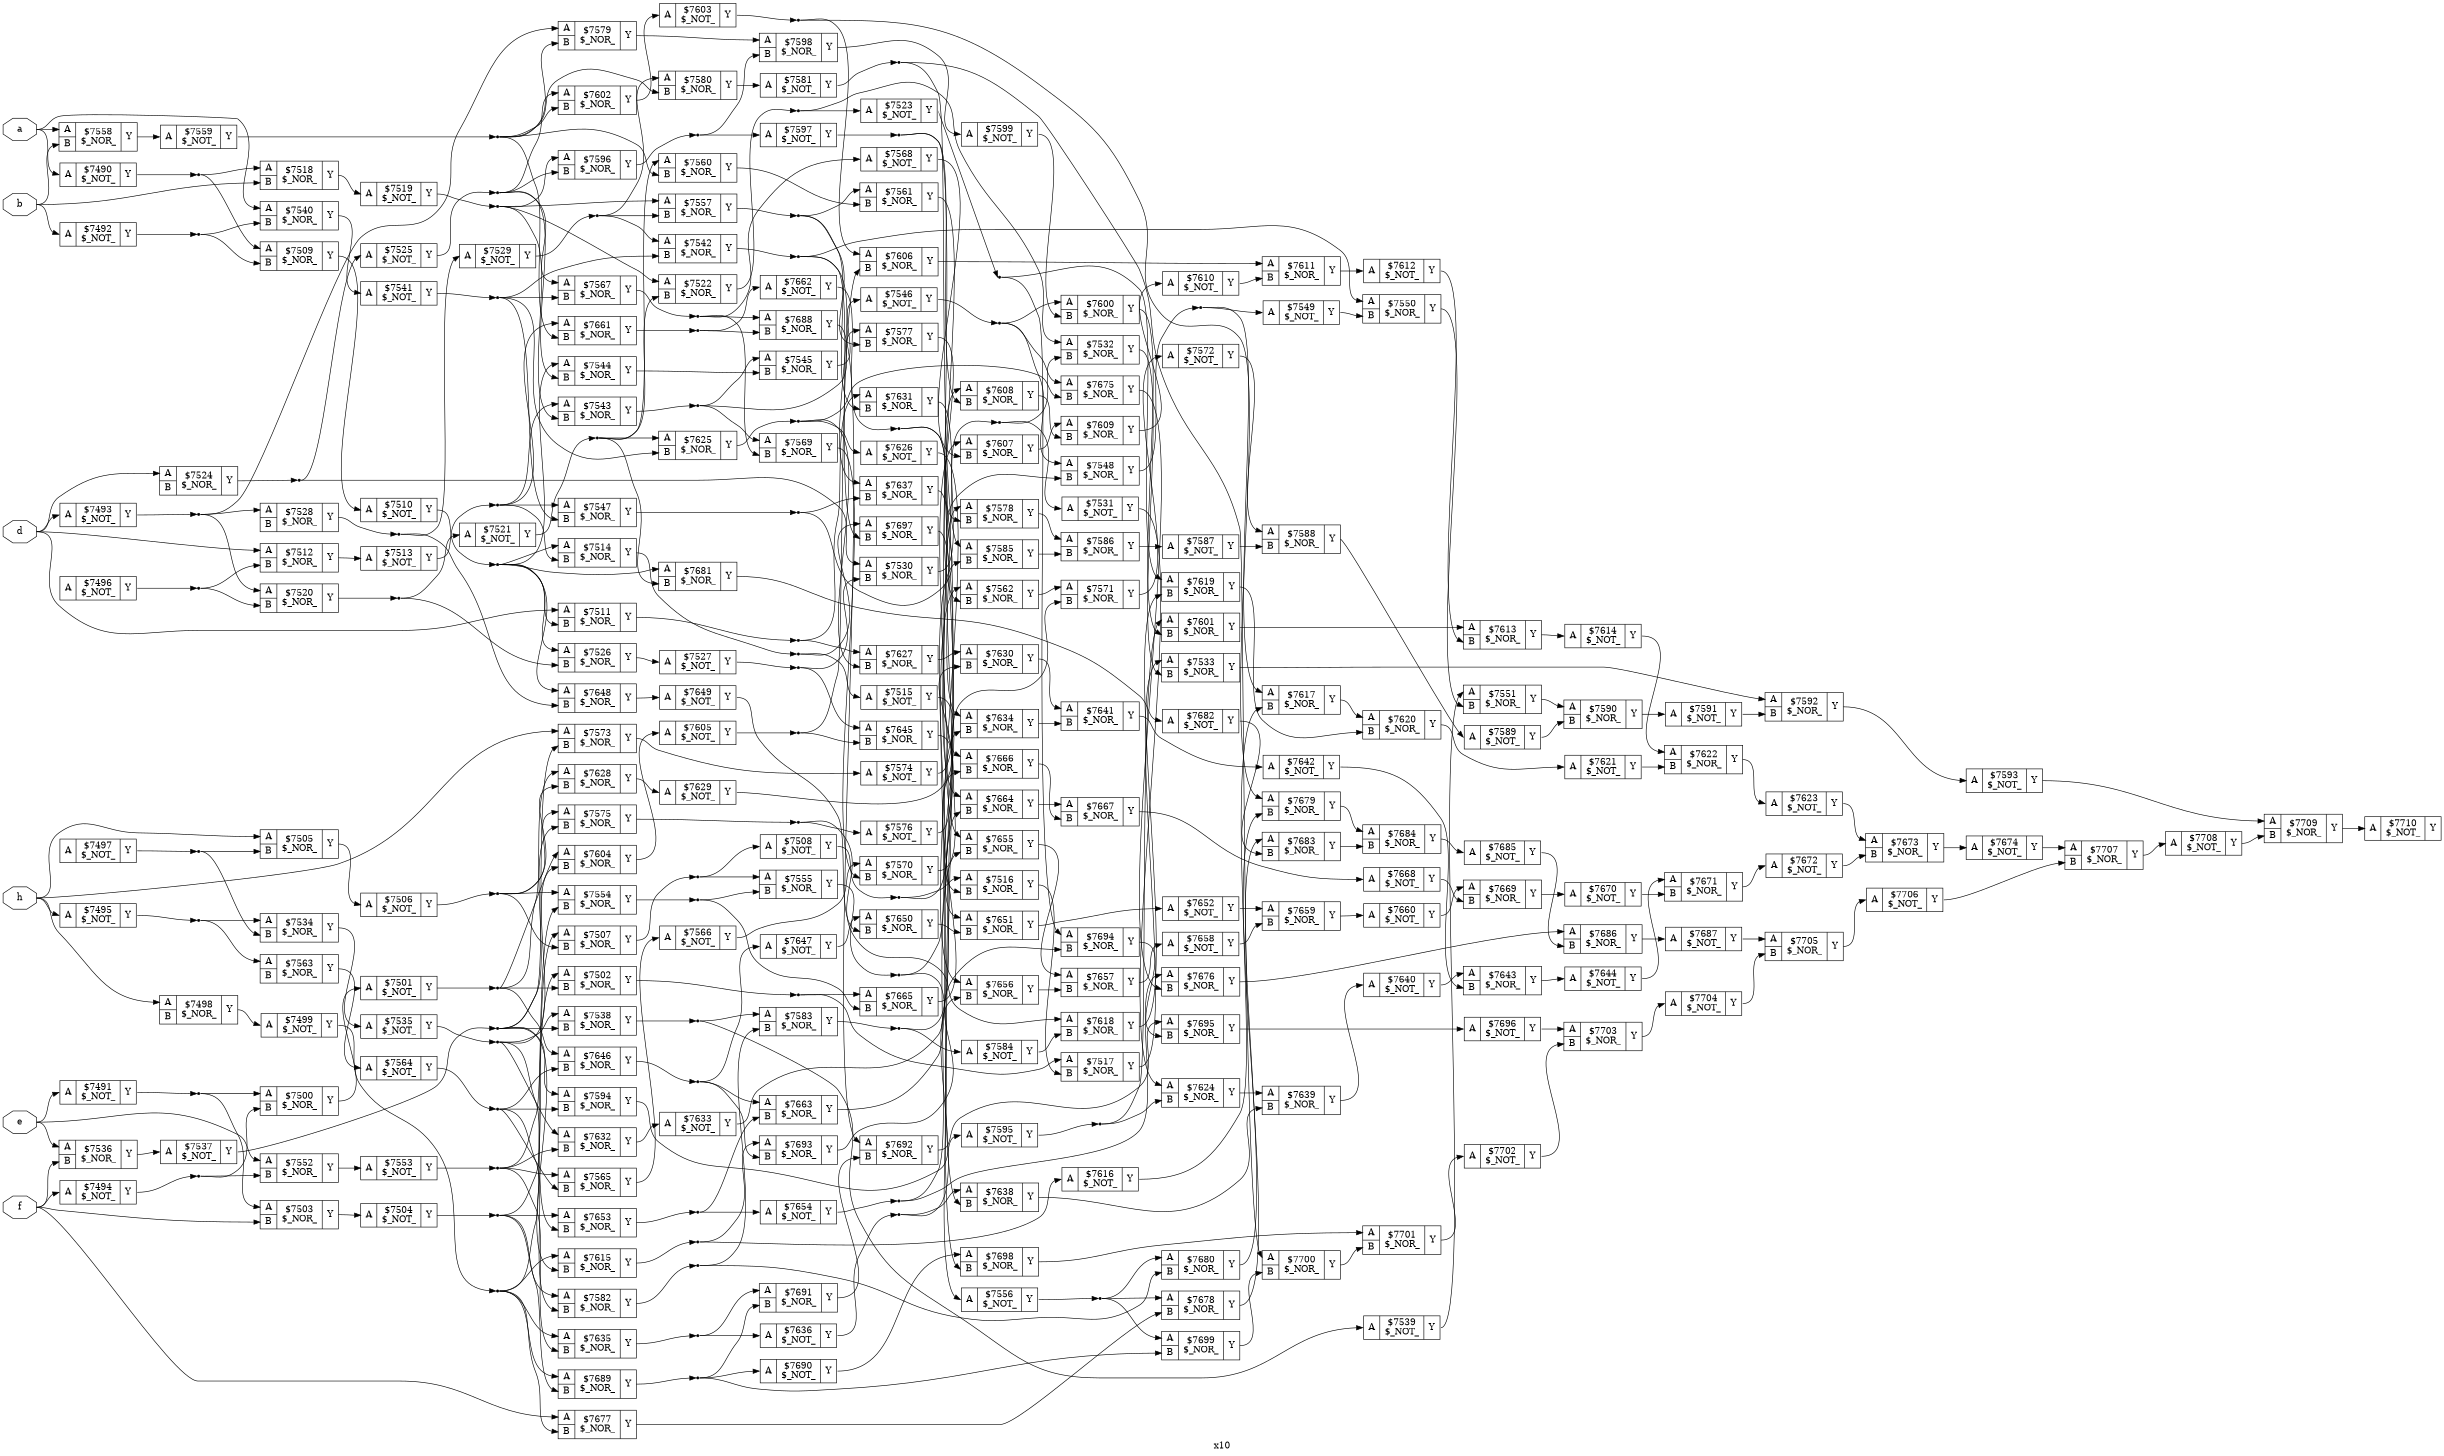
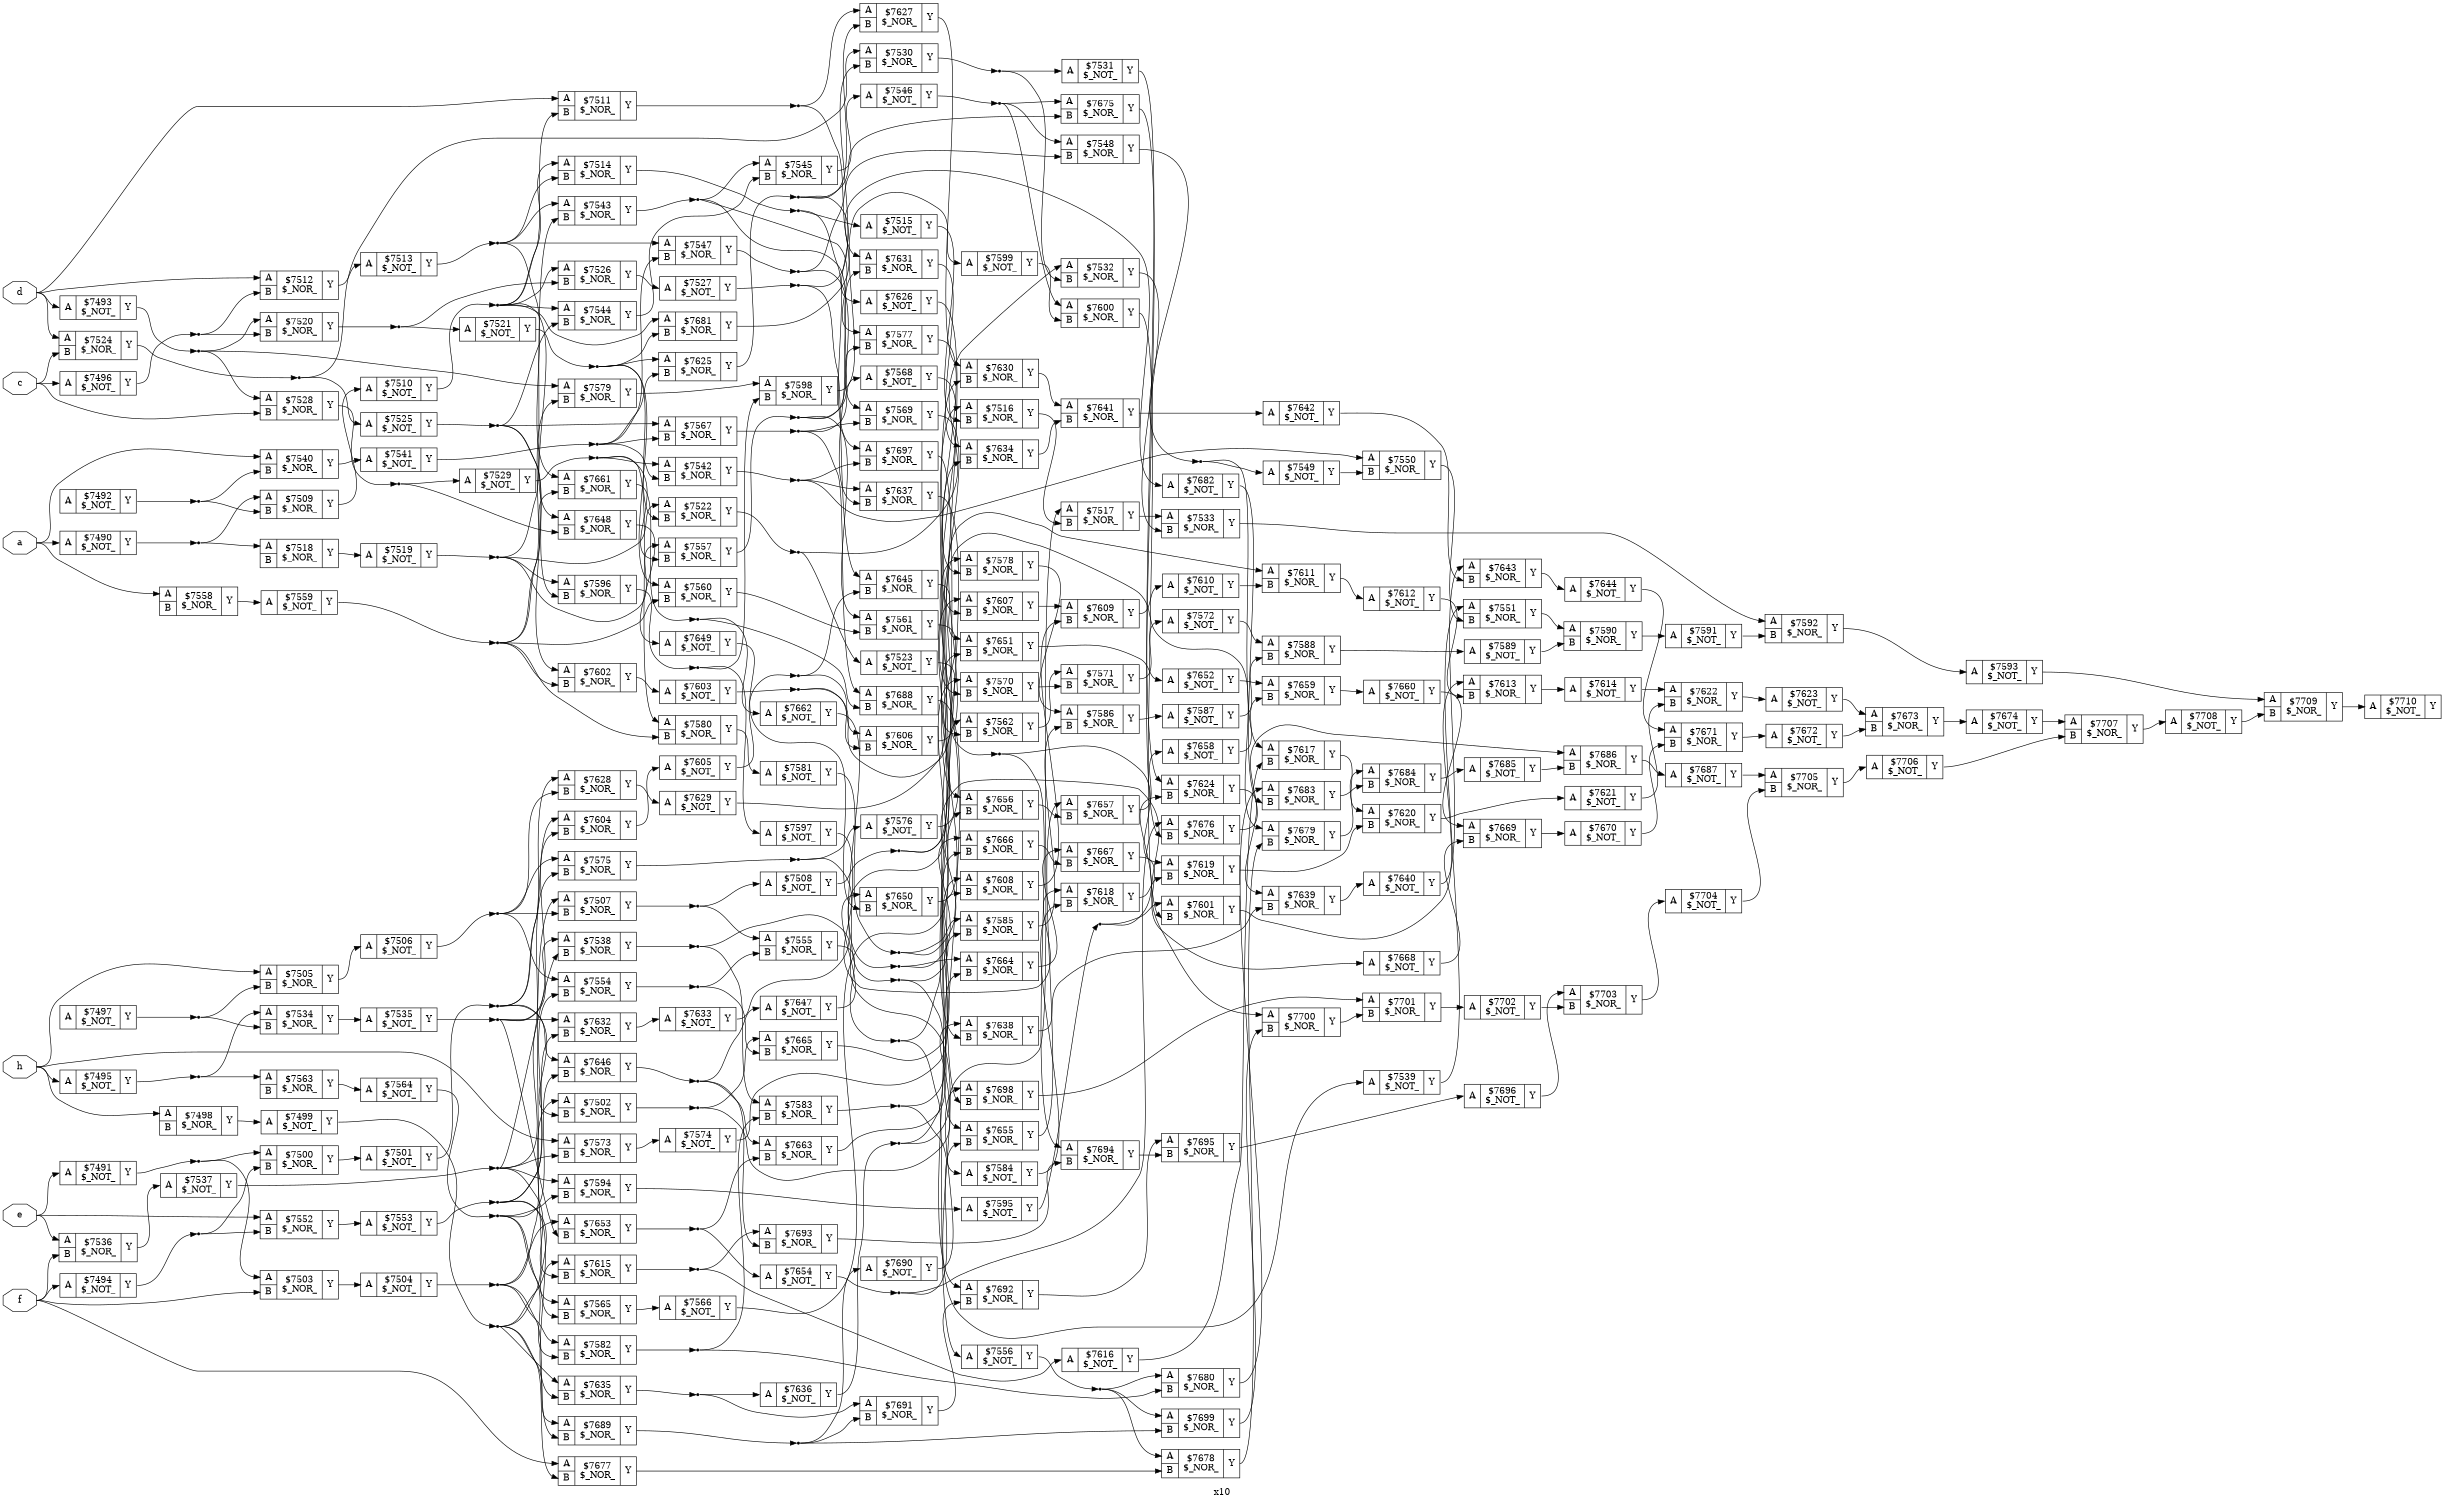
(20, 205) -> none
none -> (20, 383)
